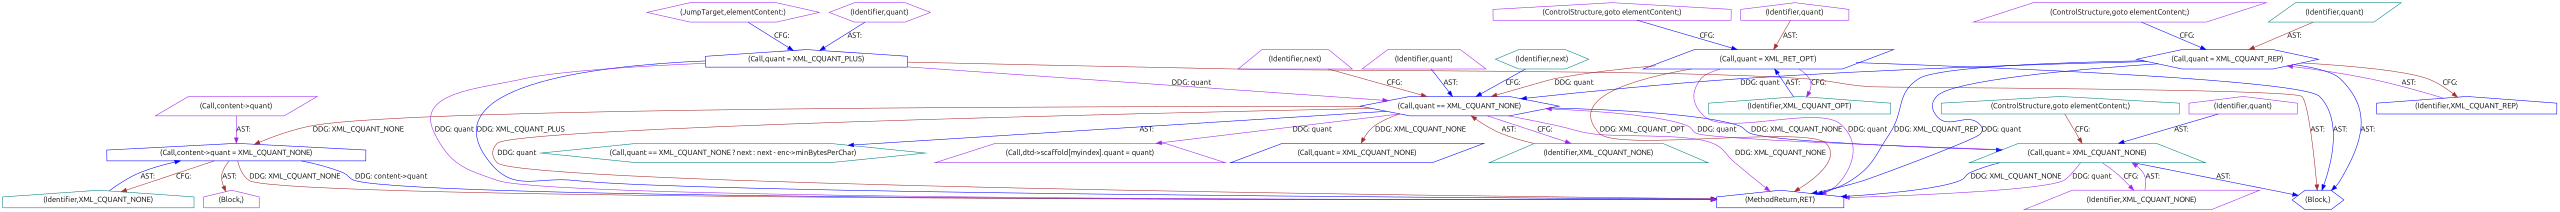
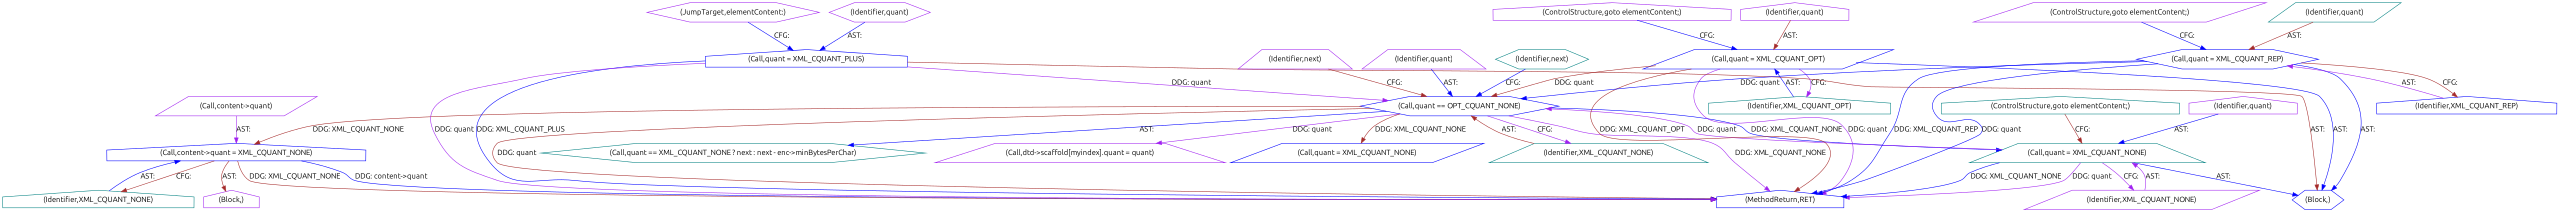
(1768, 59) -> (1768, 59)
(1460, 106) -> (1460, 106)
